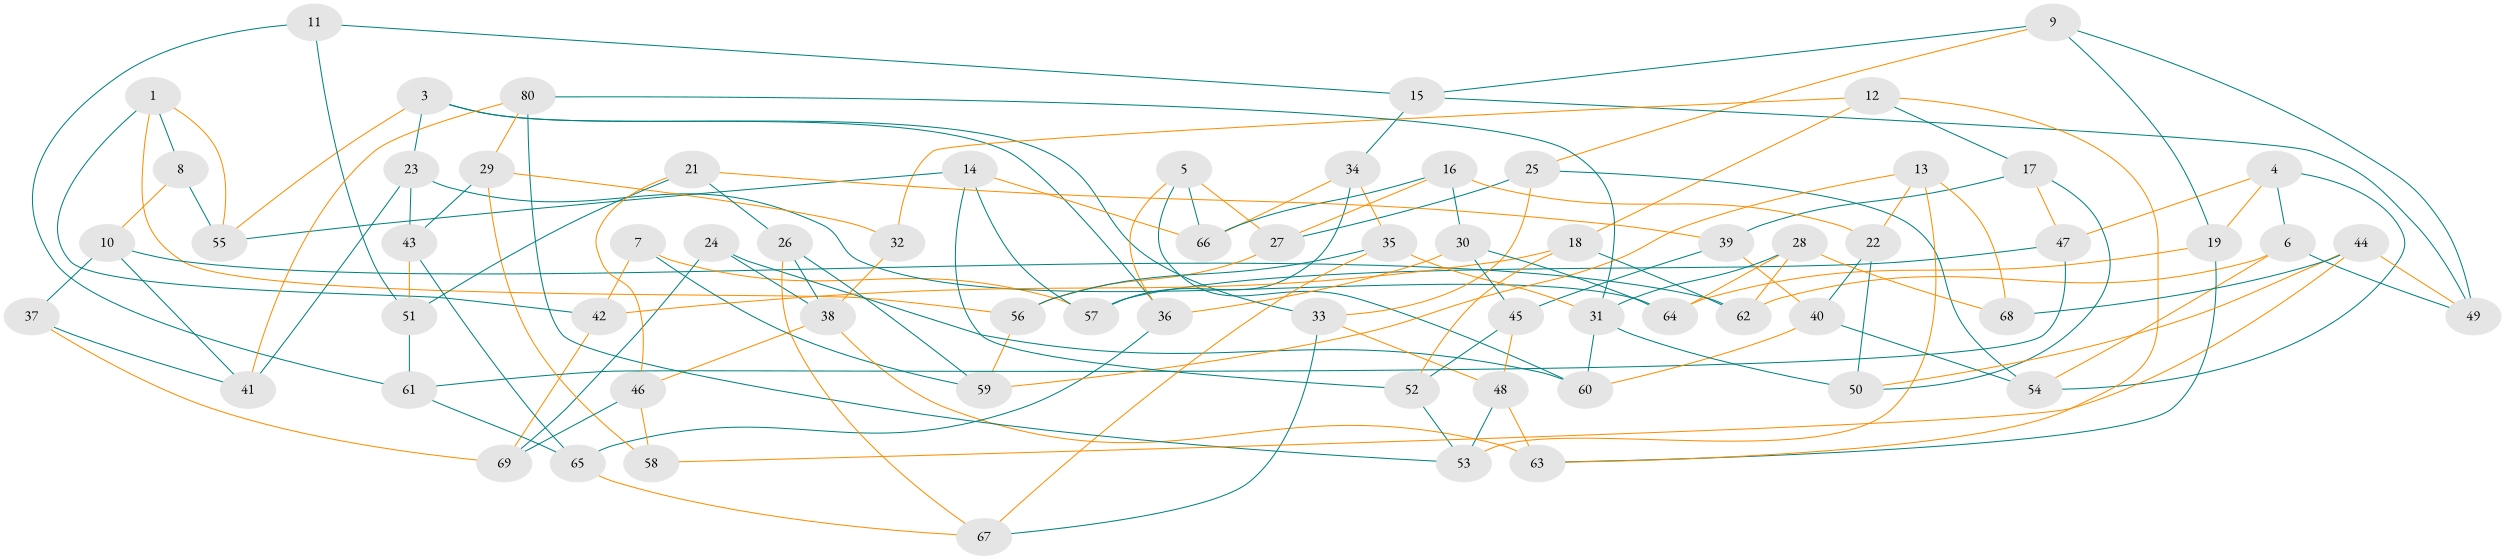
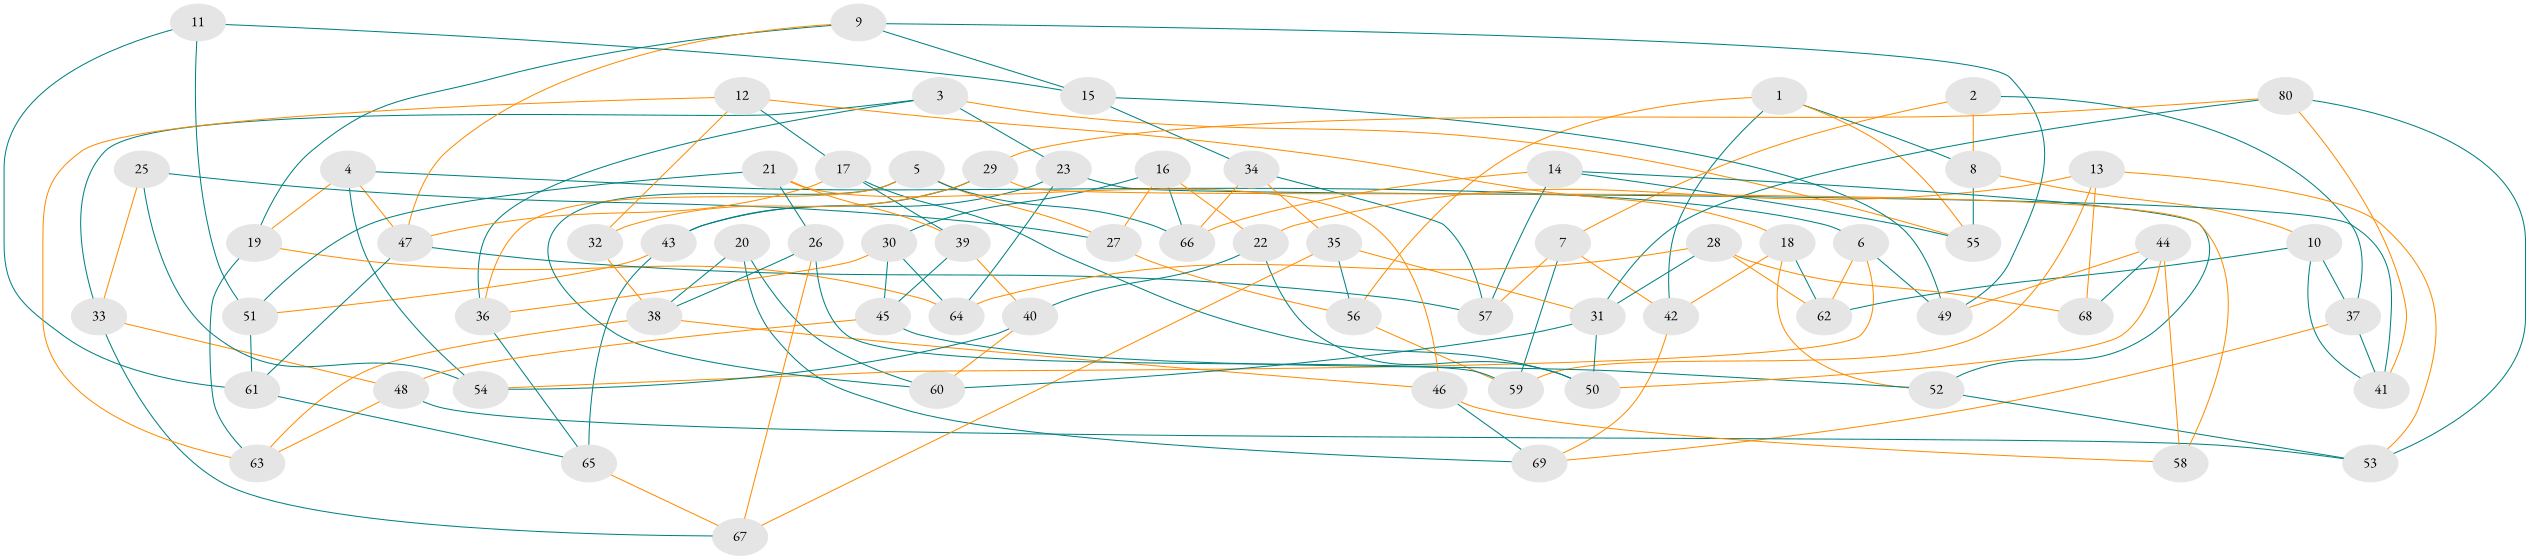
(1791, 90) -> (589, 72)
none -> (1973, 96)
(712, 243) -> (742, 243)
